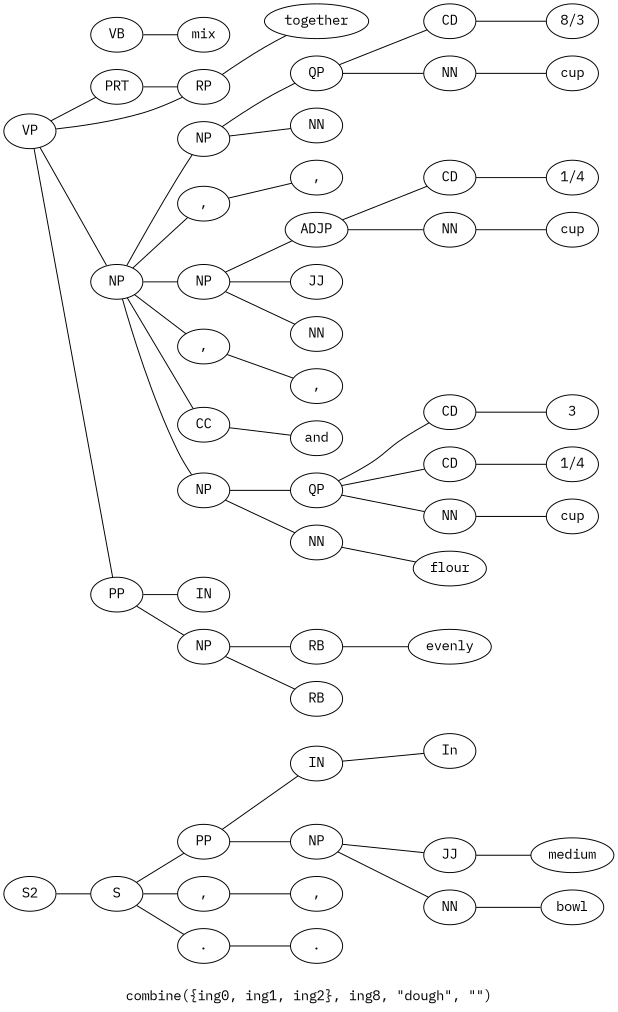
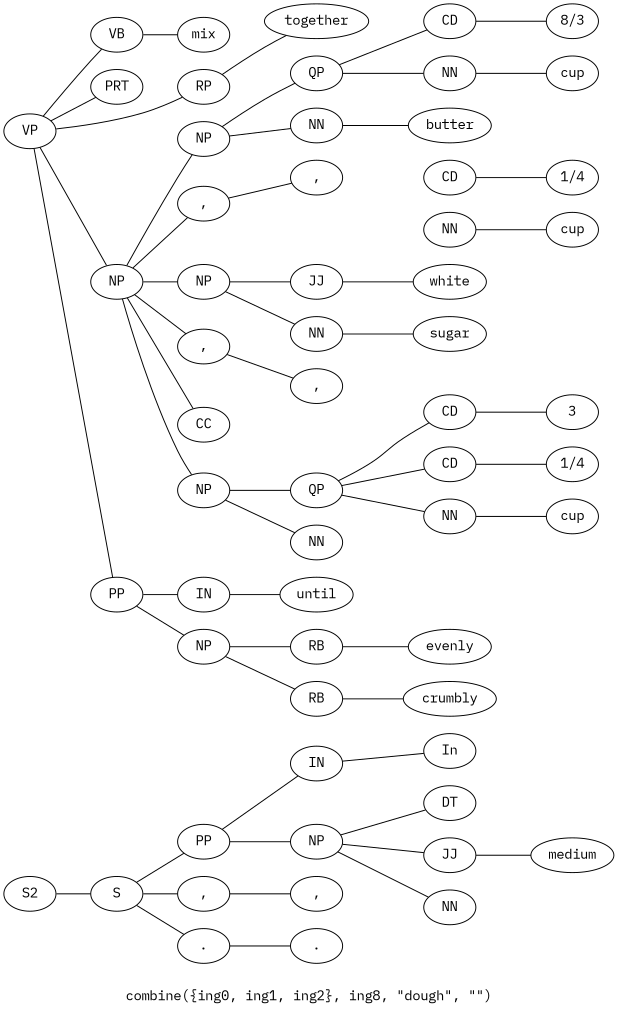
none -> (72, 82)
(160, 87) -> none
none -> (450, 125)
(317, 230) -> none
none -> (450, 282)
none -> (450, 334)
(317, 438) -> none
(450, 569) -> none
none -> (317, 595)
none -> (450, 699)
none -> (450, 803)
(572, 907) -> none
